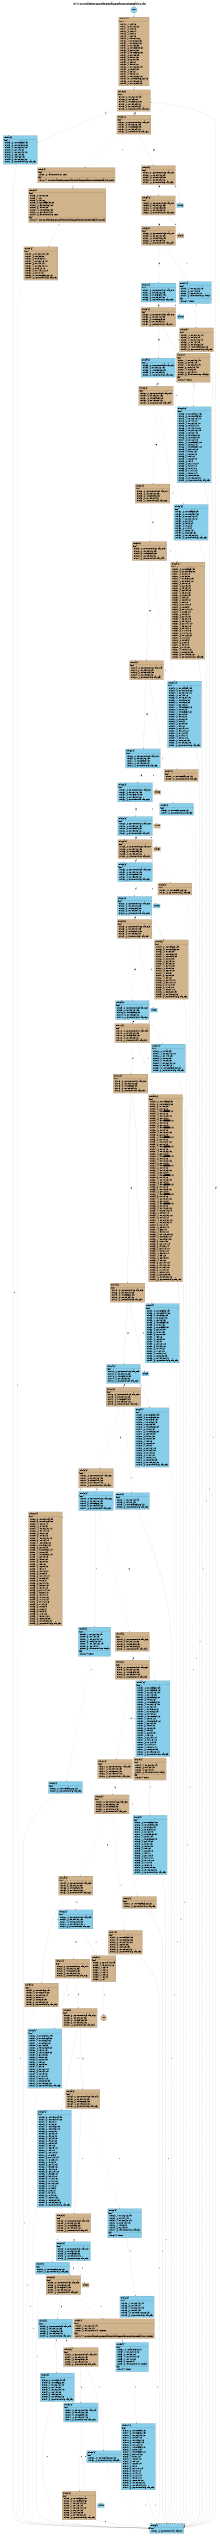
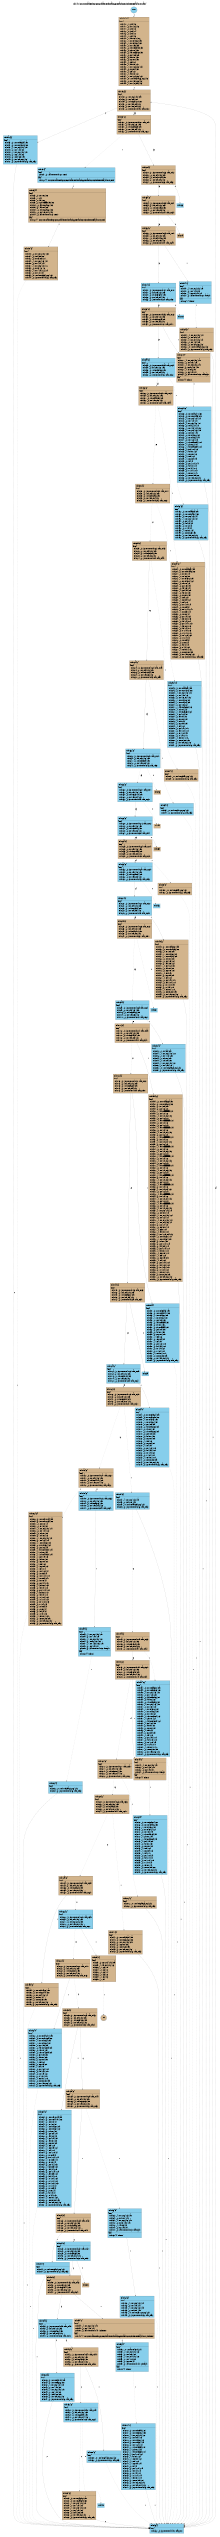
(76, 175) -> (76, 175)
(114, 1571) -> (132, 1570)
